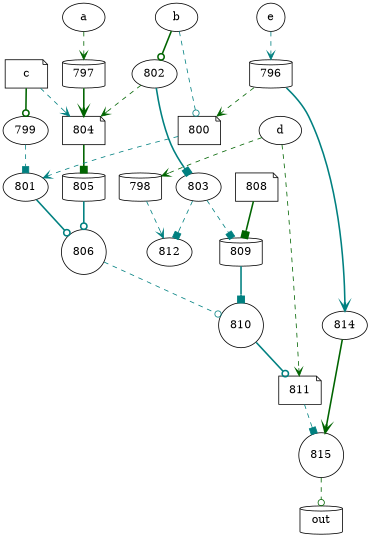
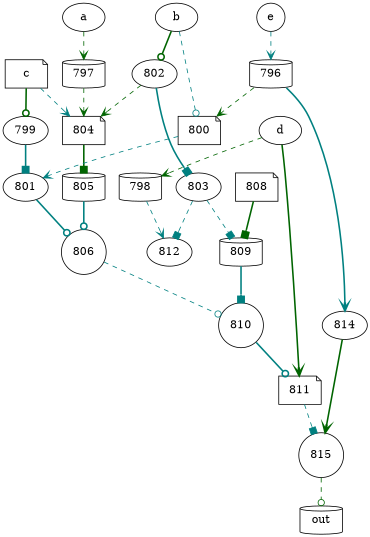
(84, 98) -> (84, 98)
(26, 155) -> (26, 155)
(292, 256) -> (292, 256)
